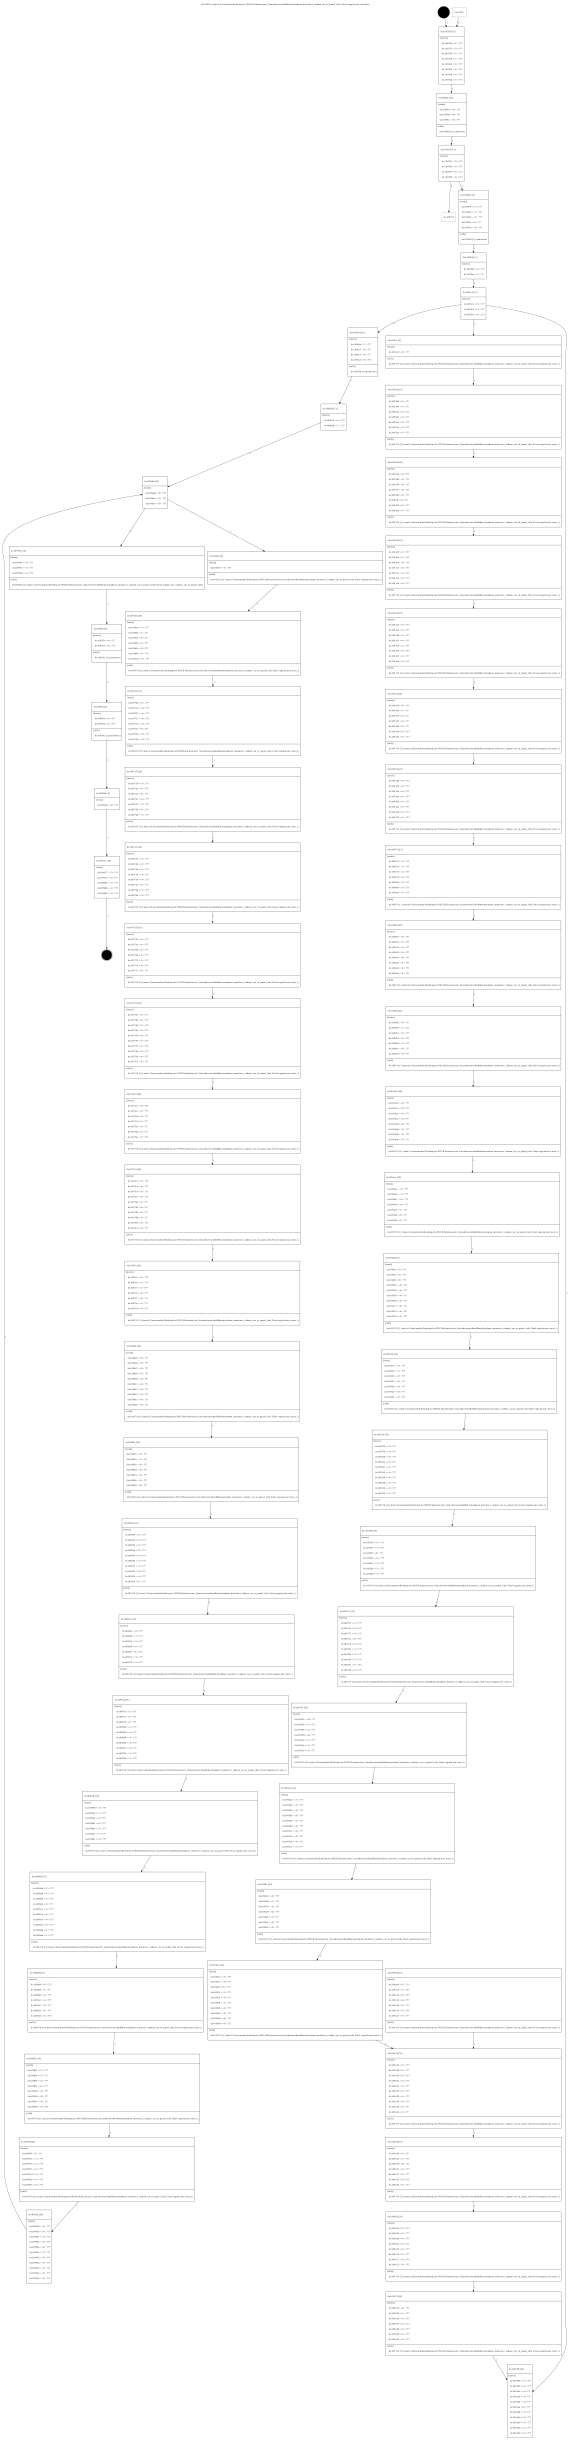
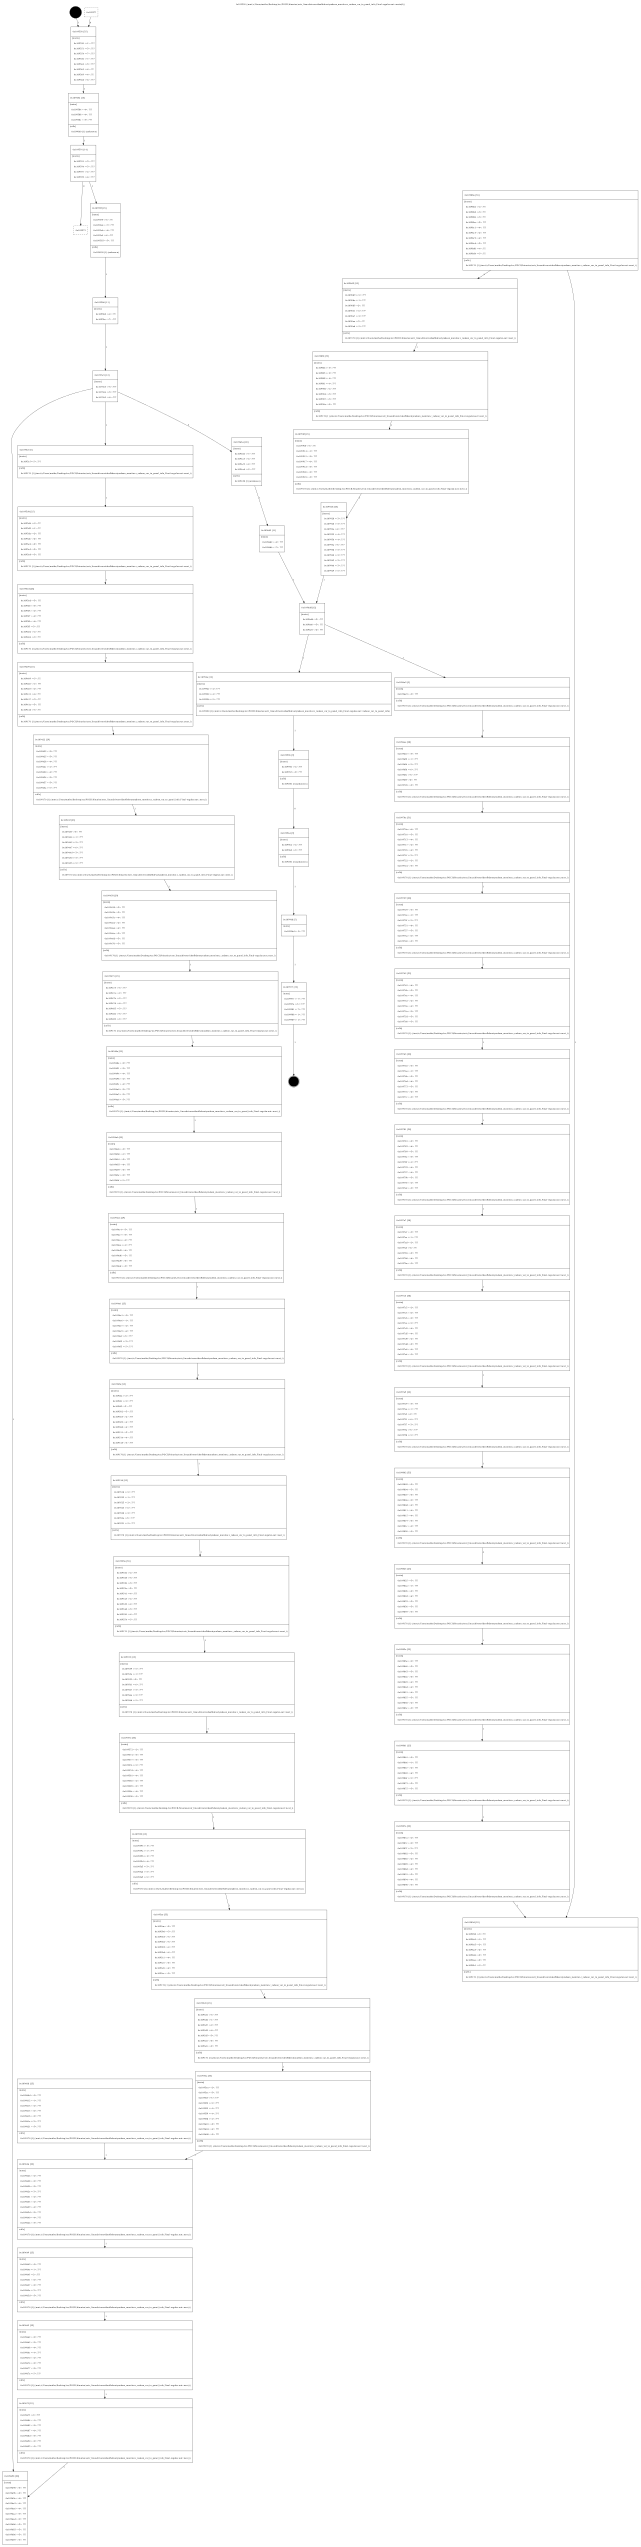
(146, 1863) -> (575, 1093)
